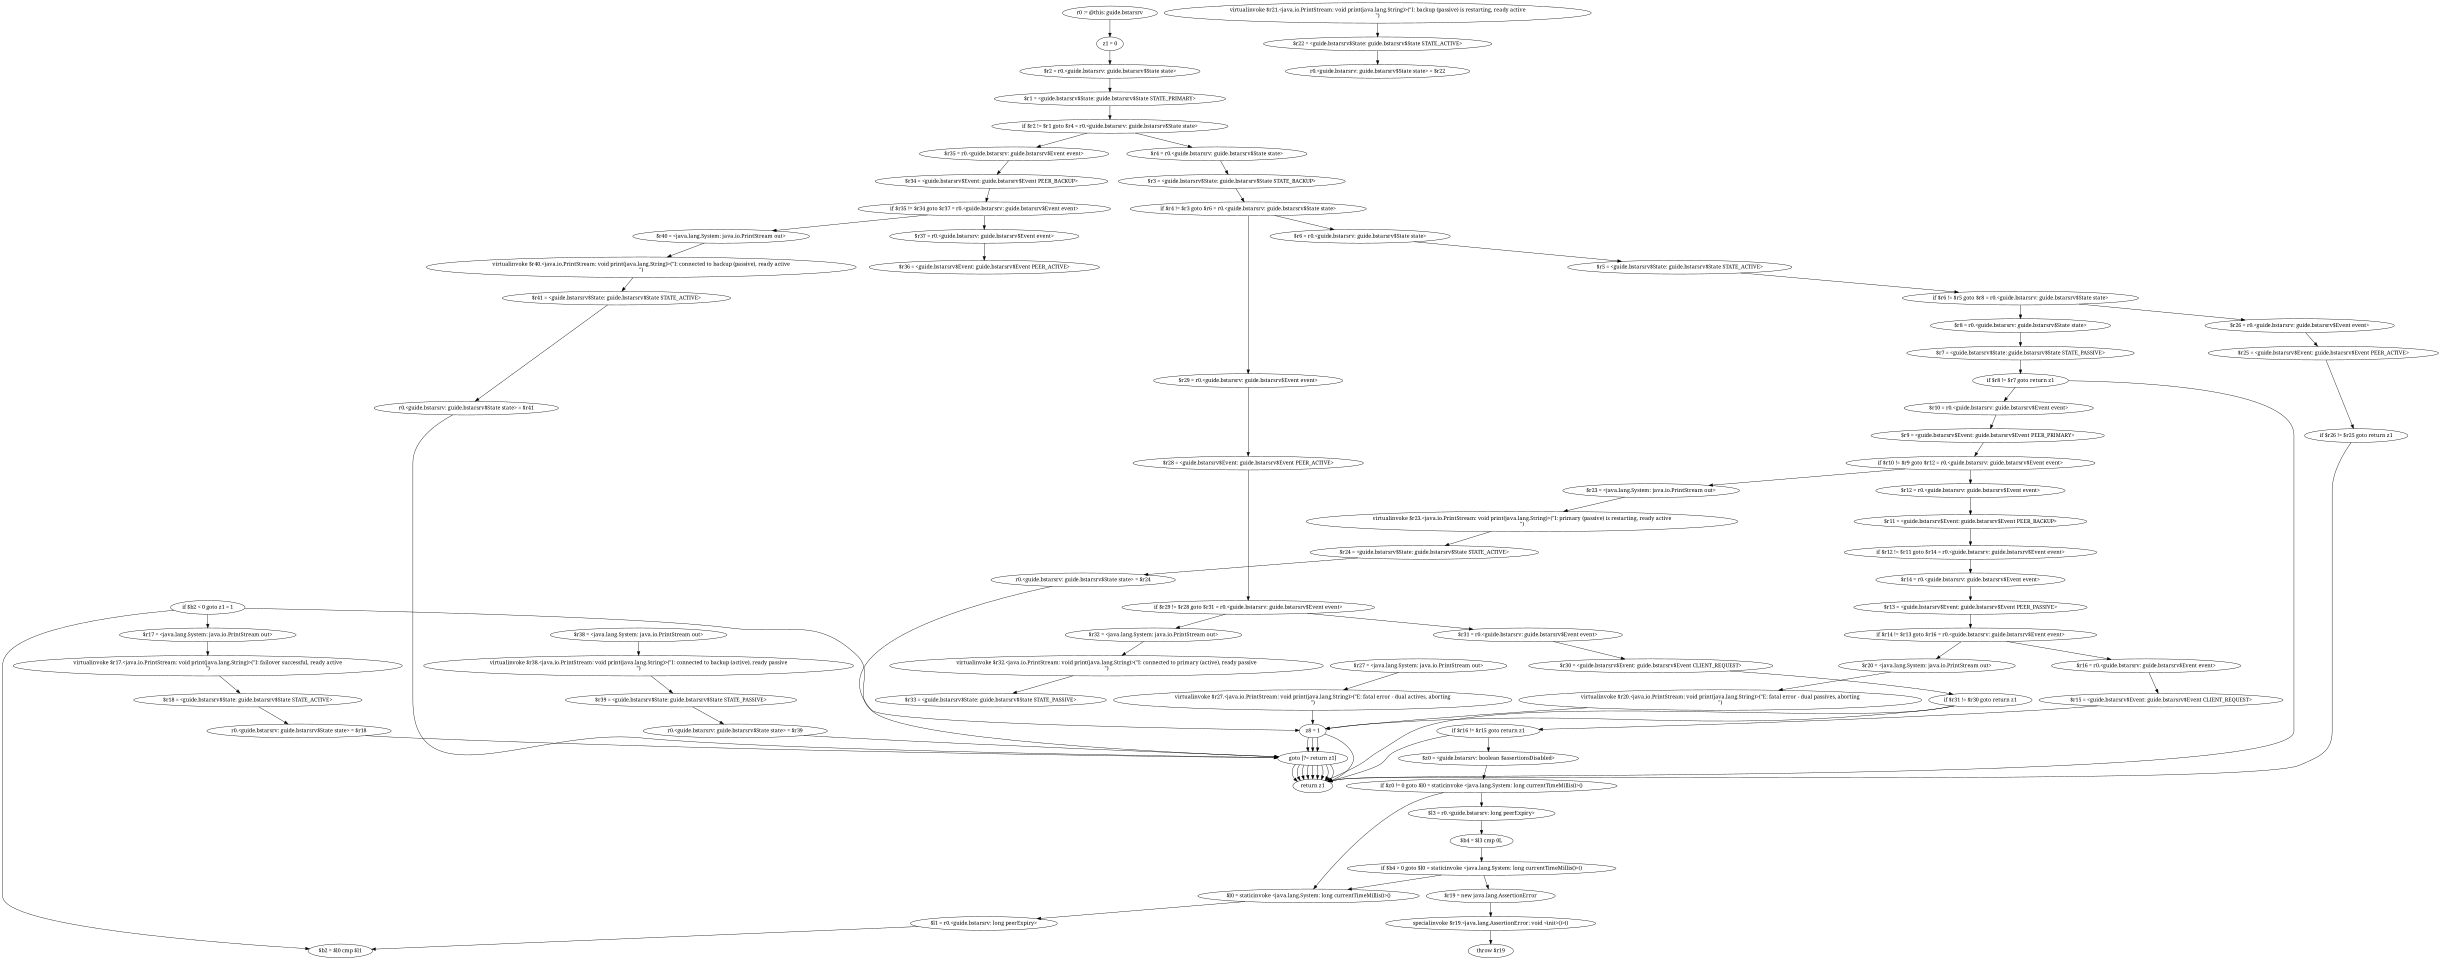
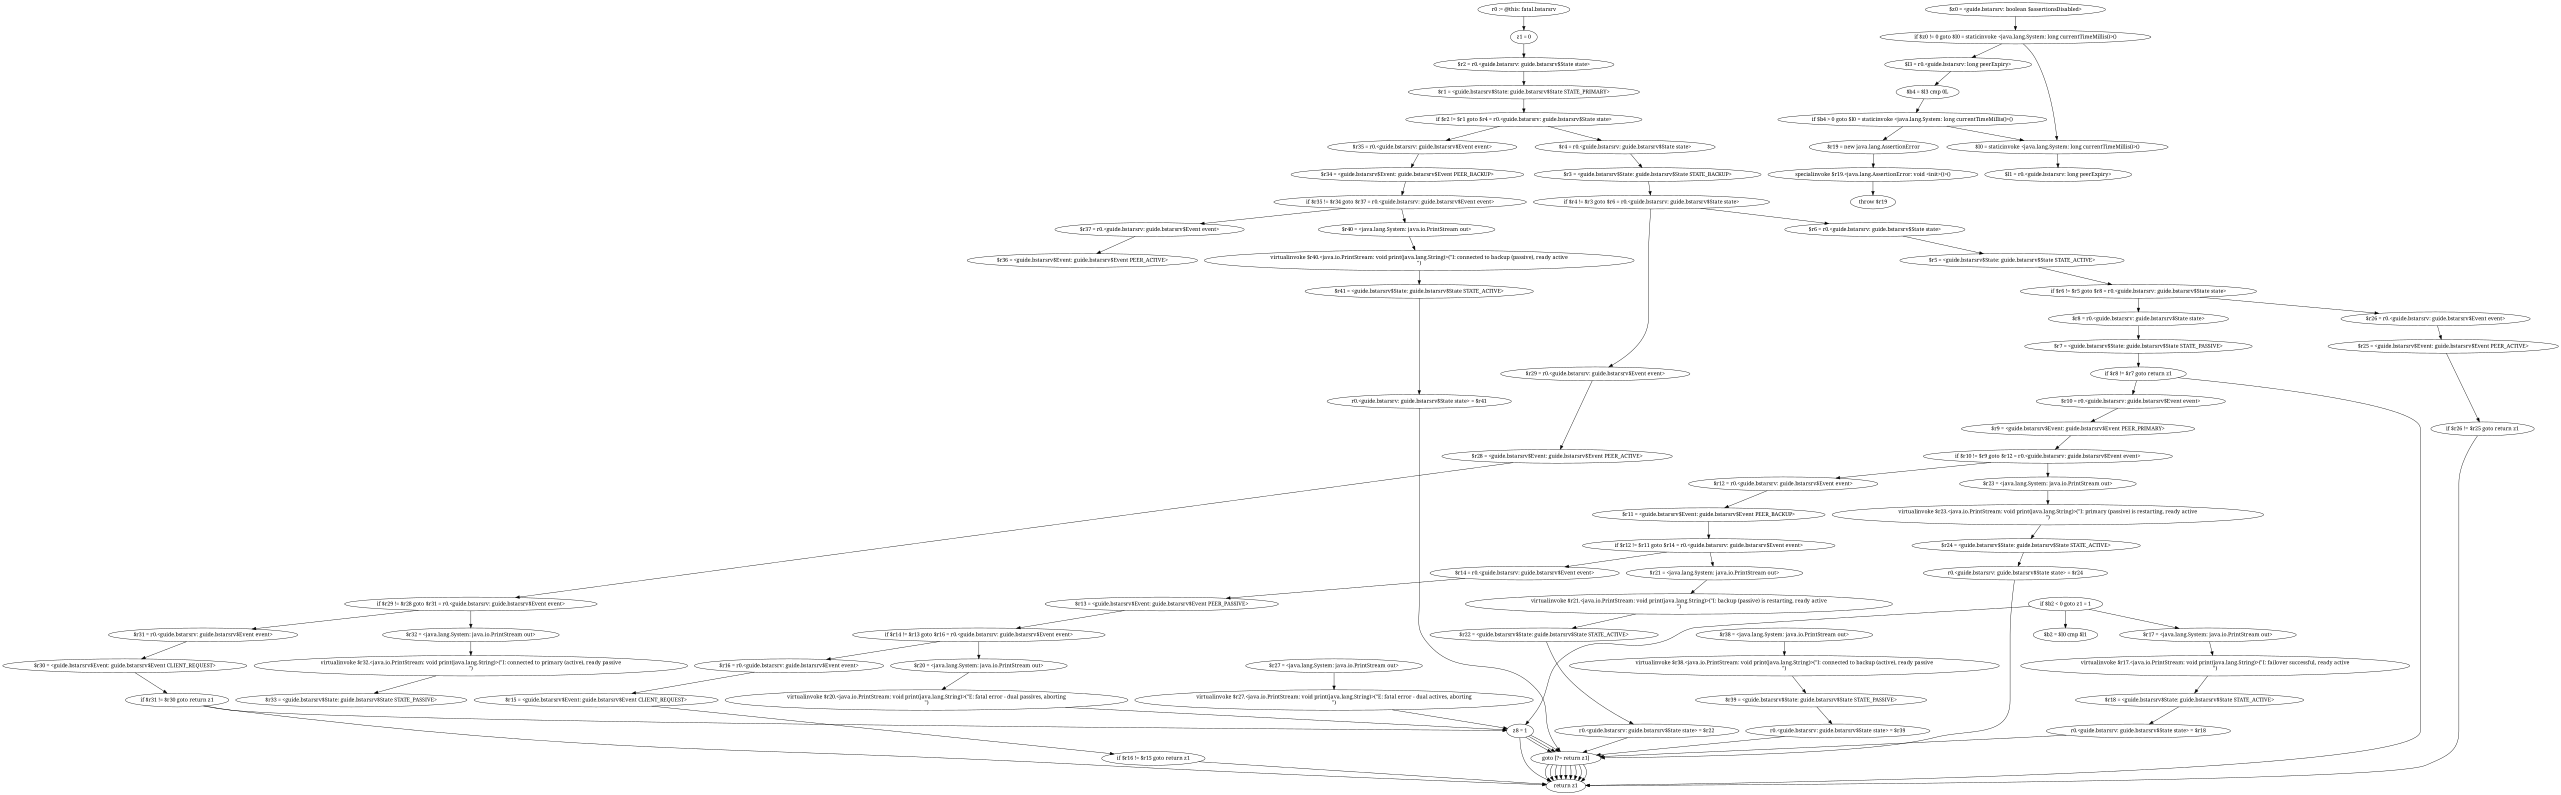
(1110, 13) -> (1524, 10)
none -> (1714, 573)
(1488, 743) -> none
none -> (1607, 744)
(647, 938) -> none
